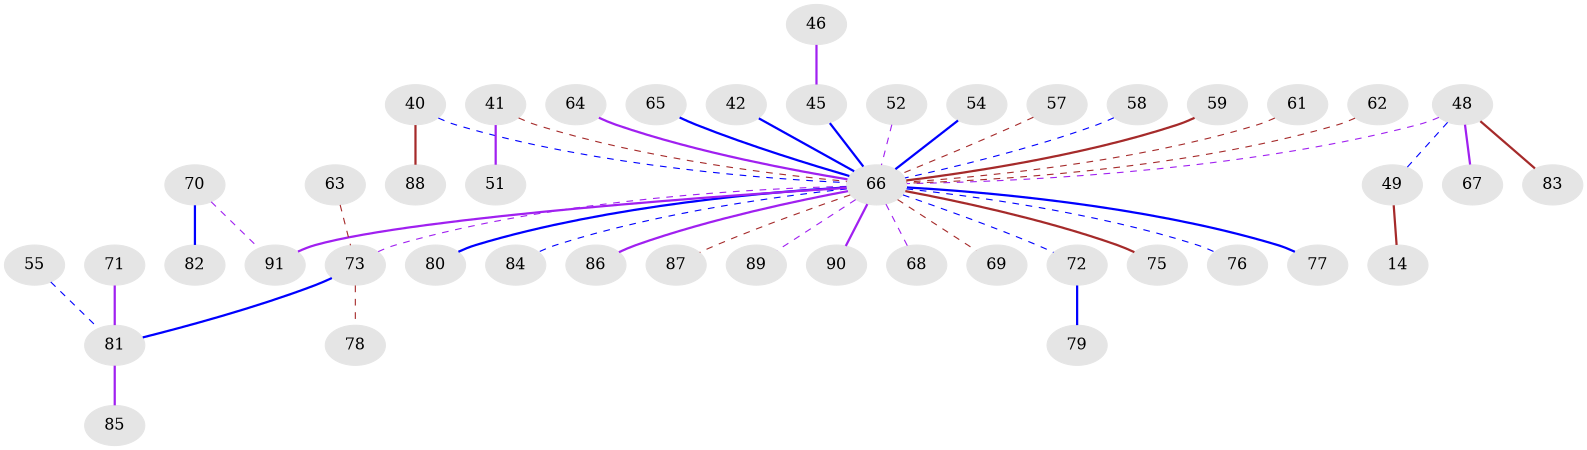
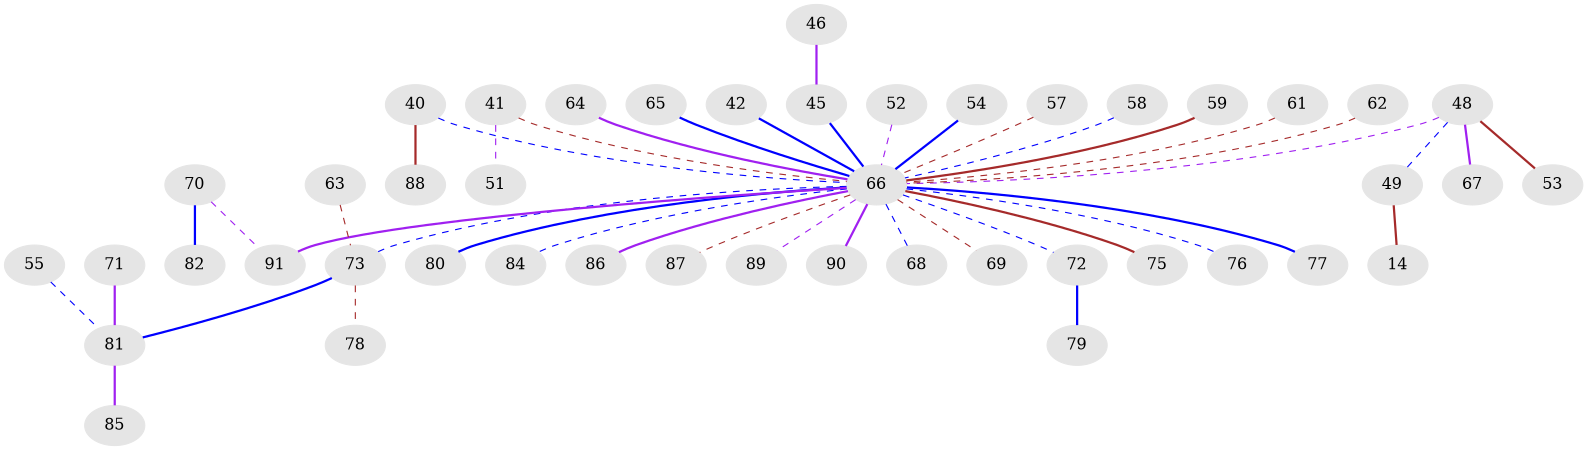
(496, 145) -> (496, 145)
(1553, 185) -> (1553, 185)
(610, 204) -> (610, 204)
(897, 225) -> (897, 225)
